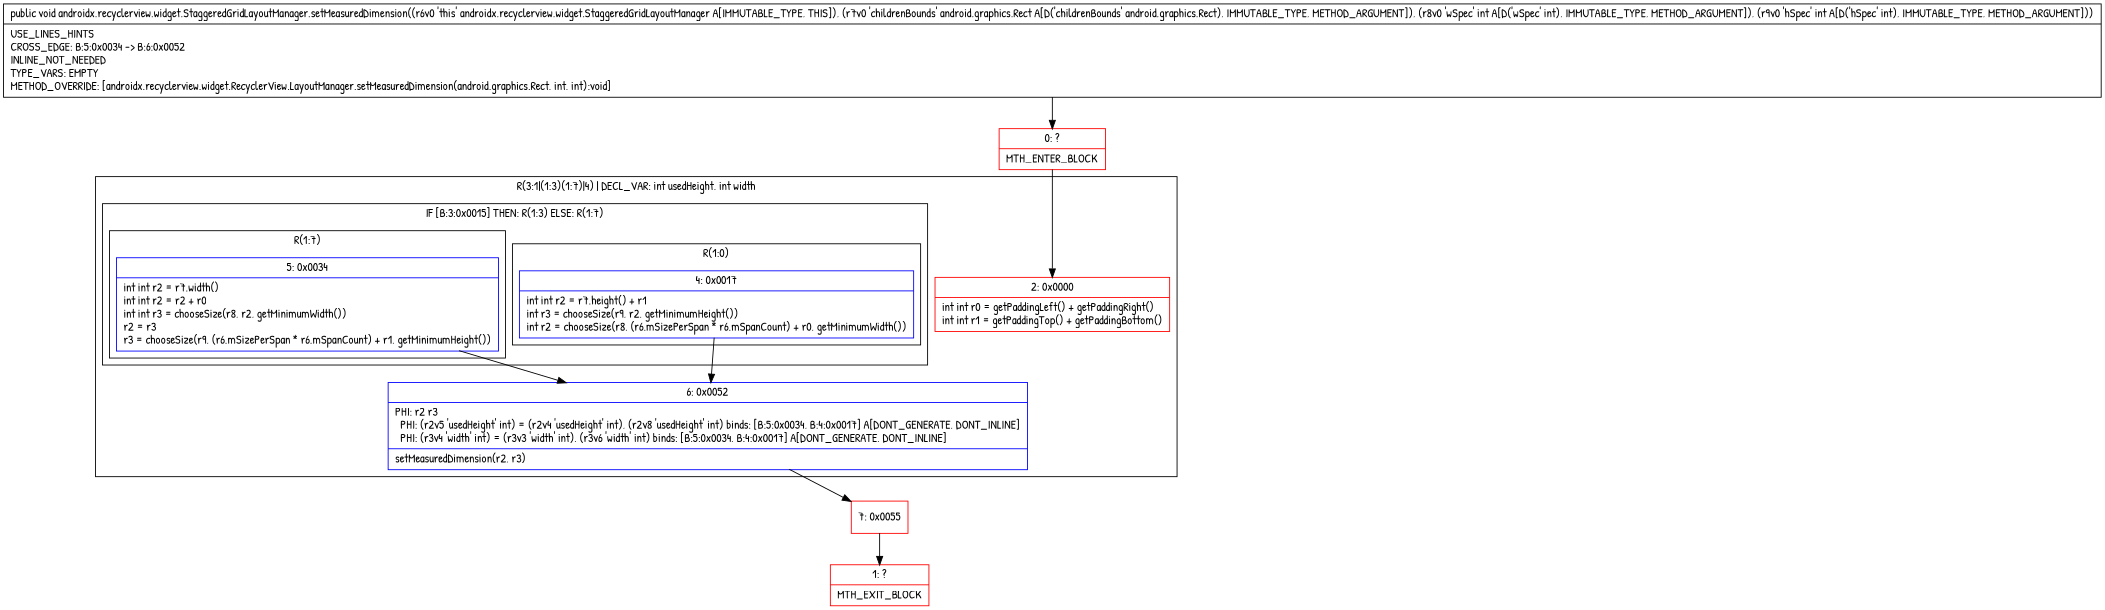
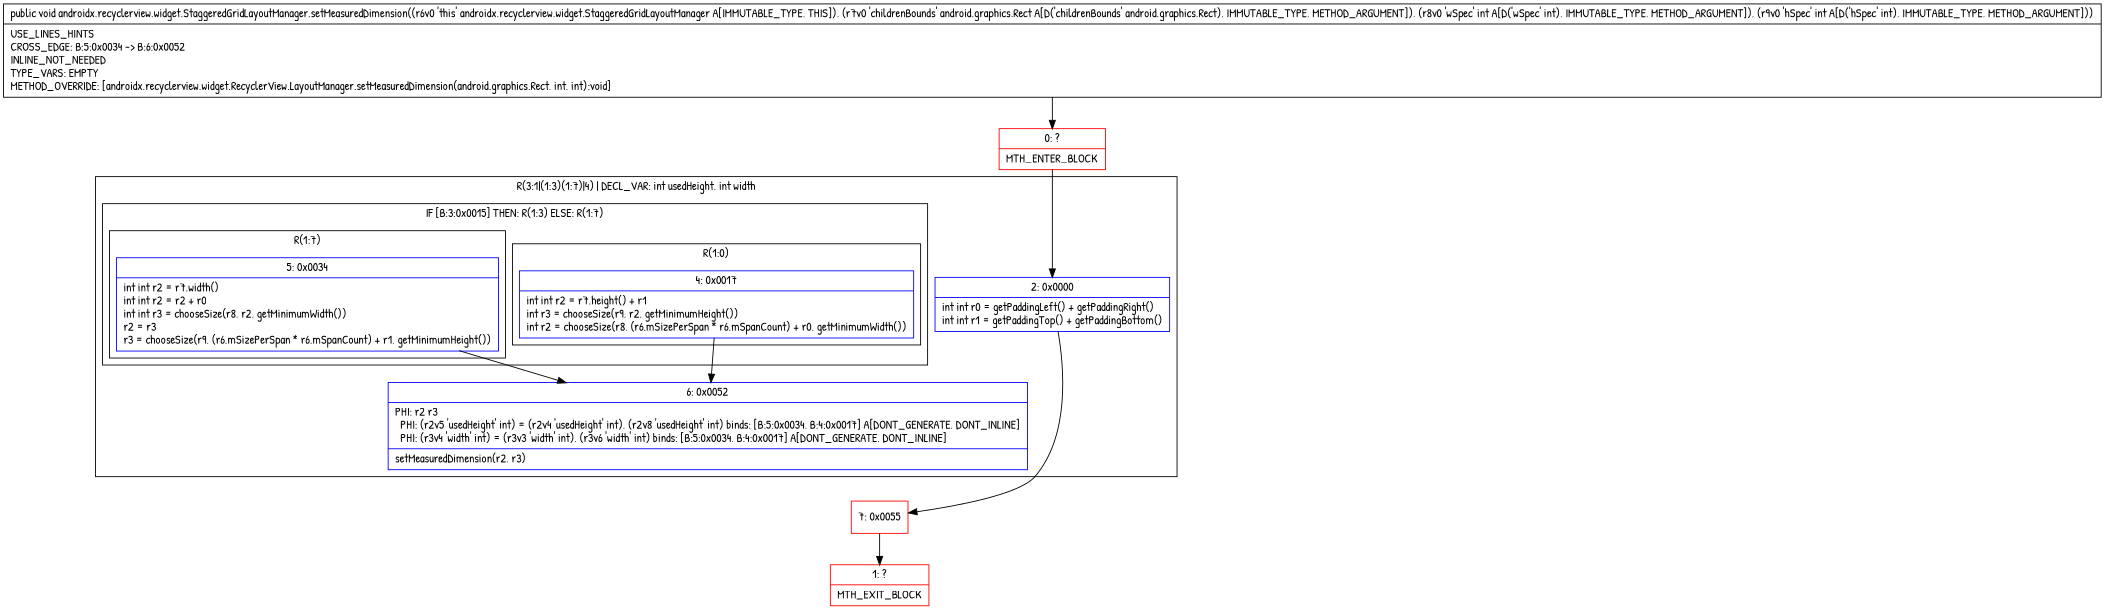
(1052, 304) -> (1052, 304)
(816, 483) -> (1043, 465)
